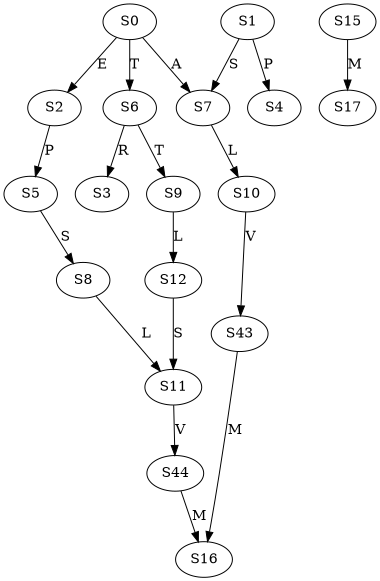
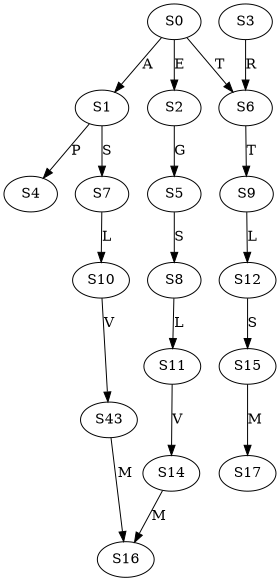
(163, 61) -> (141, 61)
(117, 146) -> (246, 60)
(50, 151) -> (180, 151)
(173, 329) -> (248, 318)
(175, 473) -> (171, 473)
